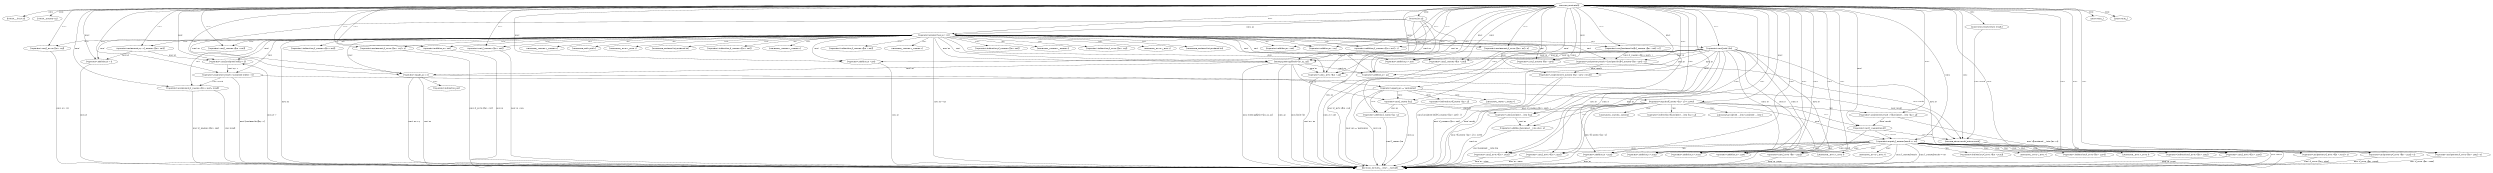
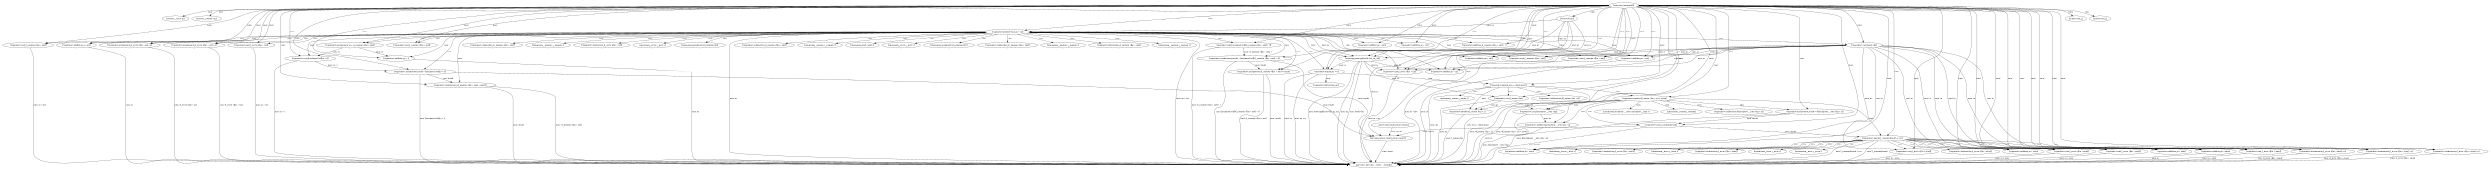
(1786, 6) -> none
(756, 167) -> (463, 160)
